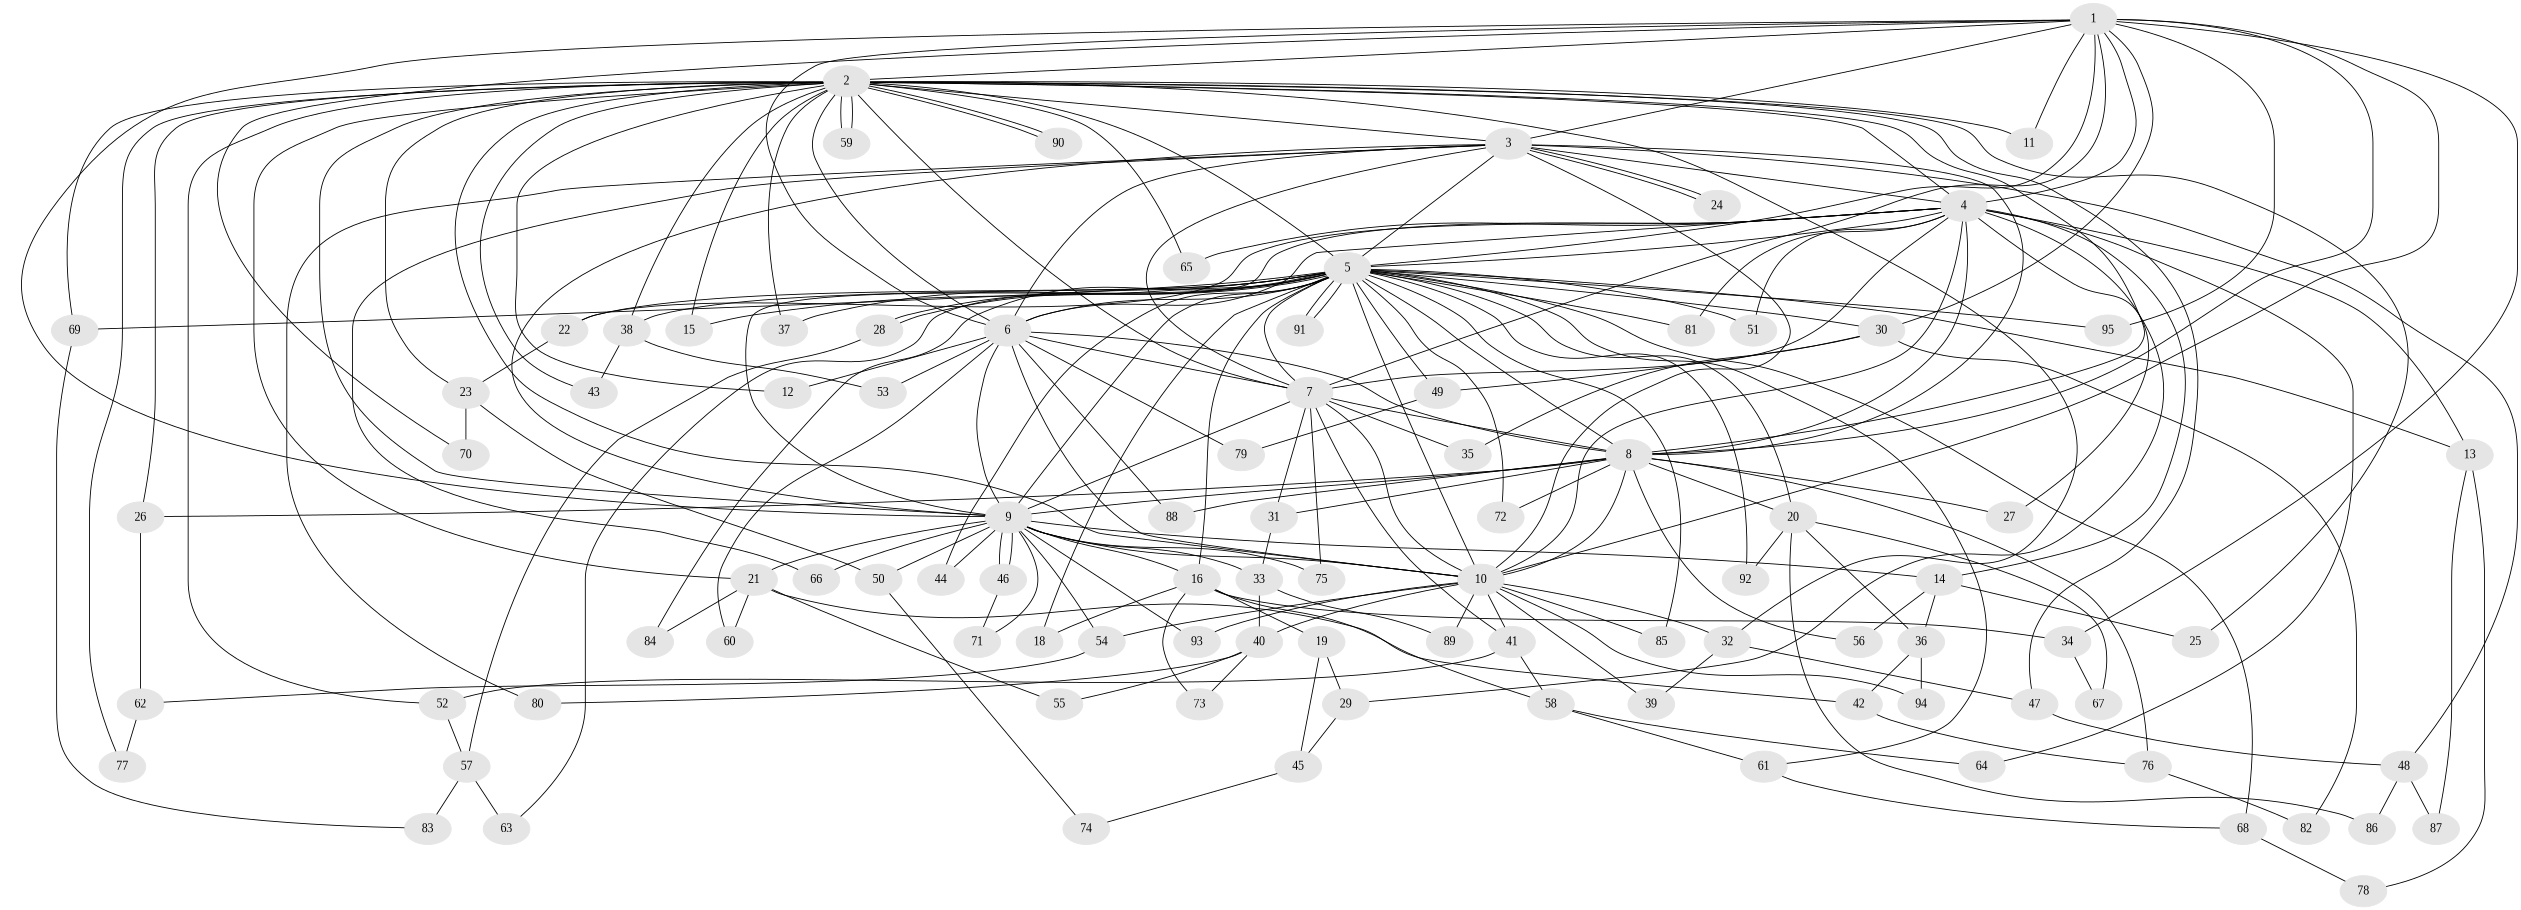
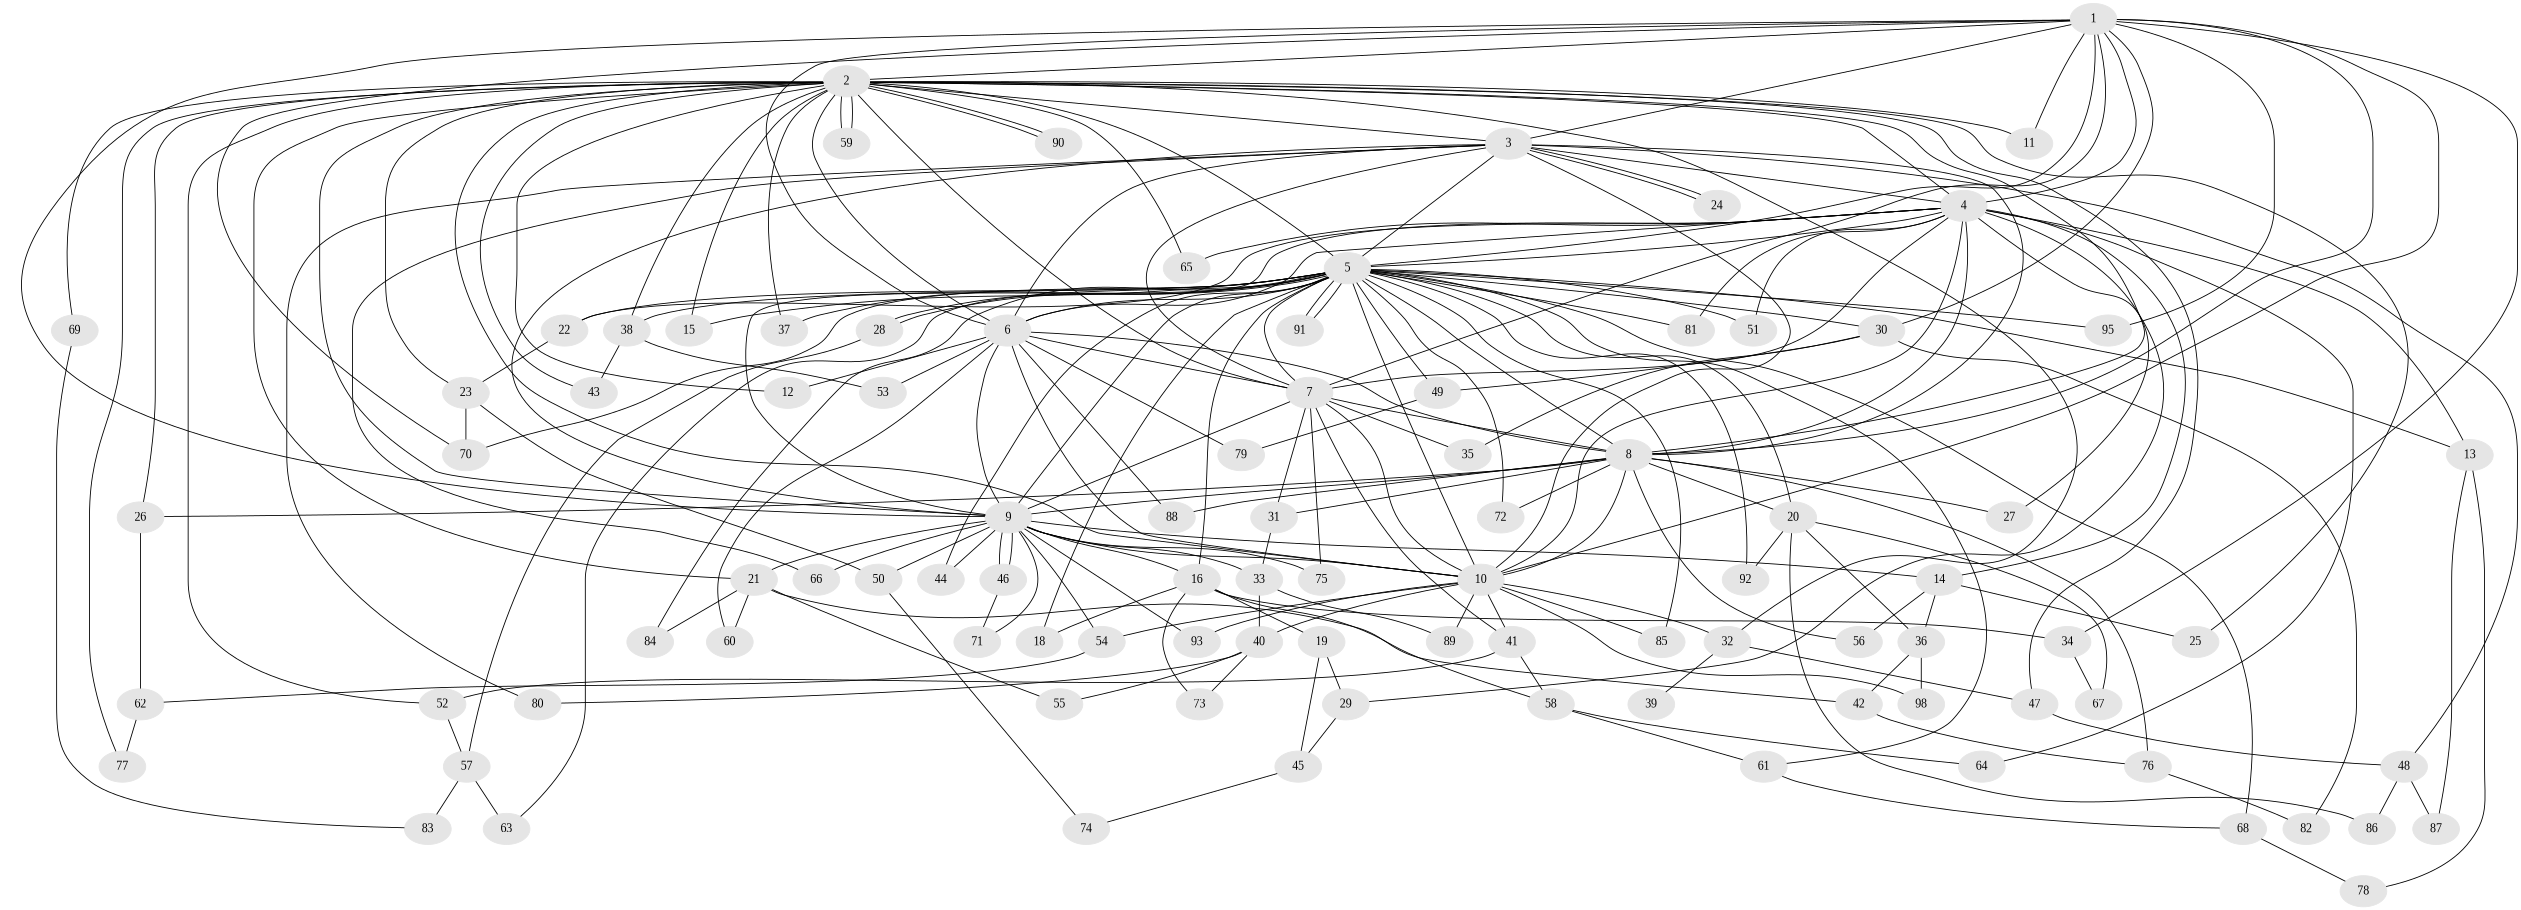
(559, 314) -> (849, 315)
(1566, 642) -> none
(1921, 704) -> (1921, 704)
